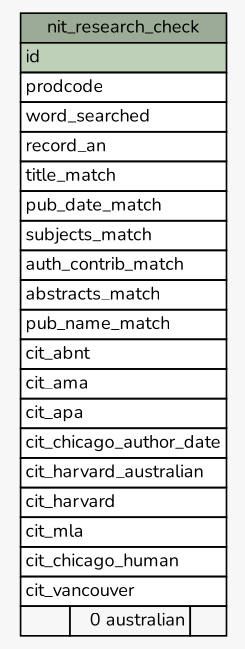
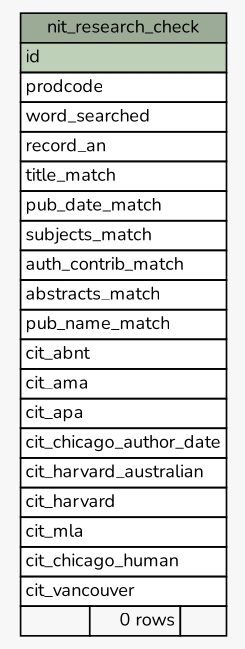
(138, 620) -> (147, 620)
